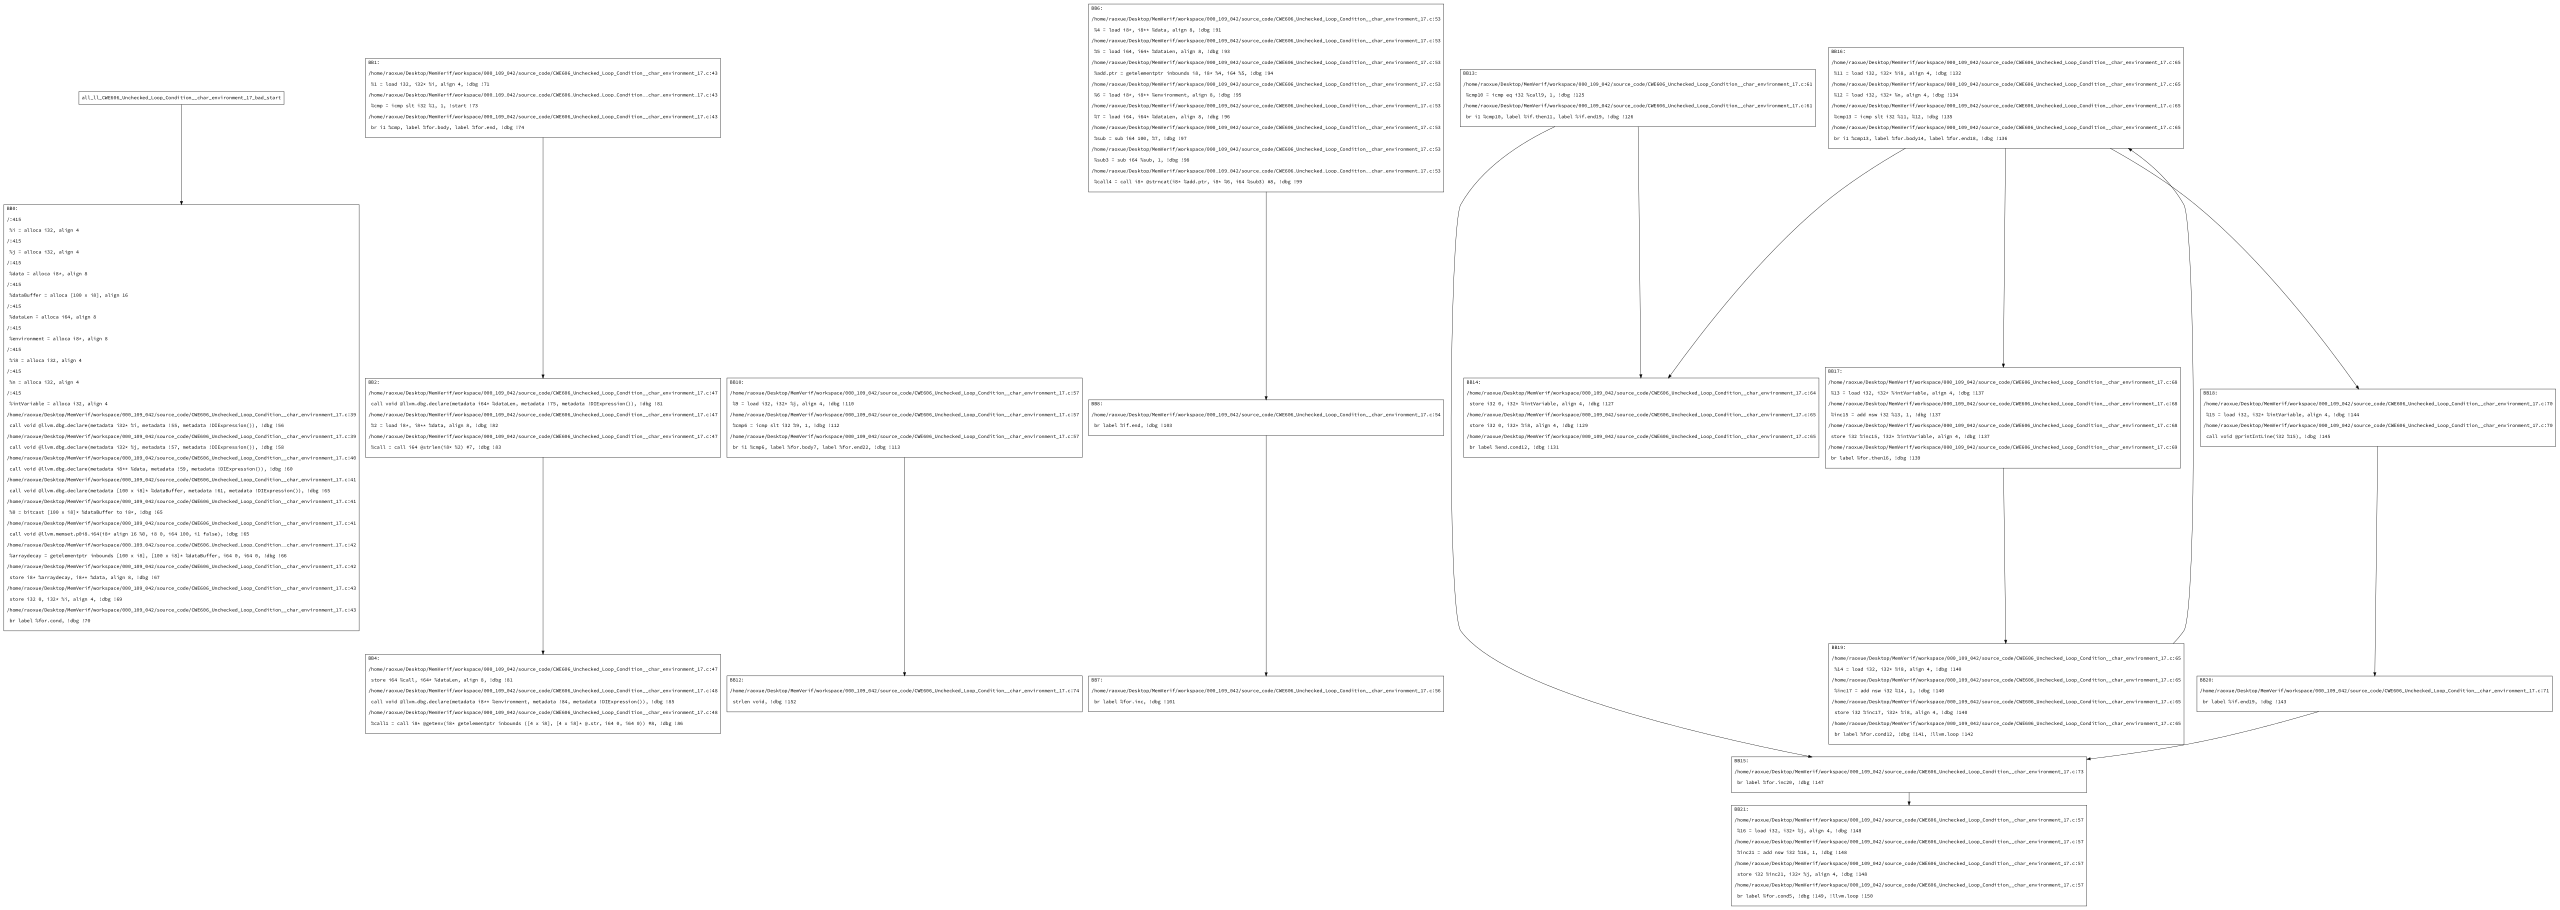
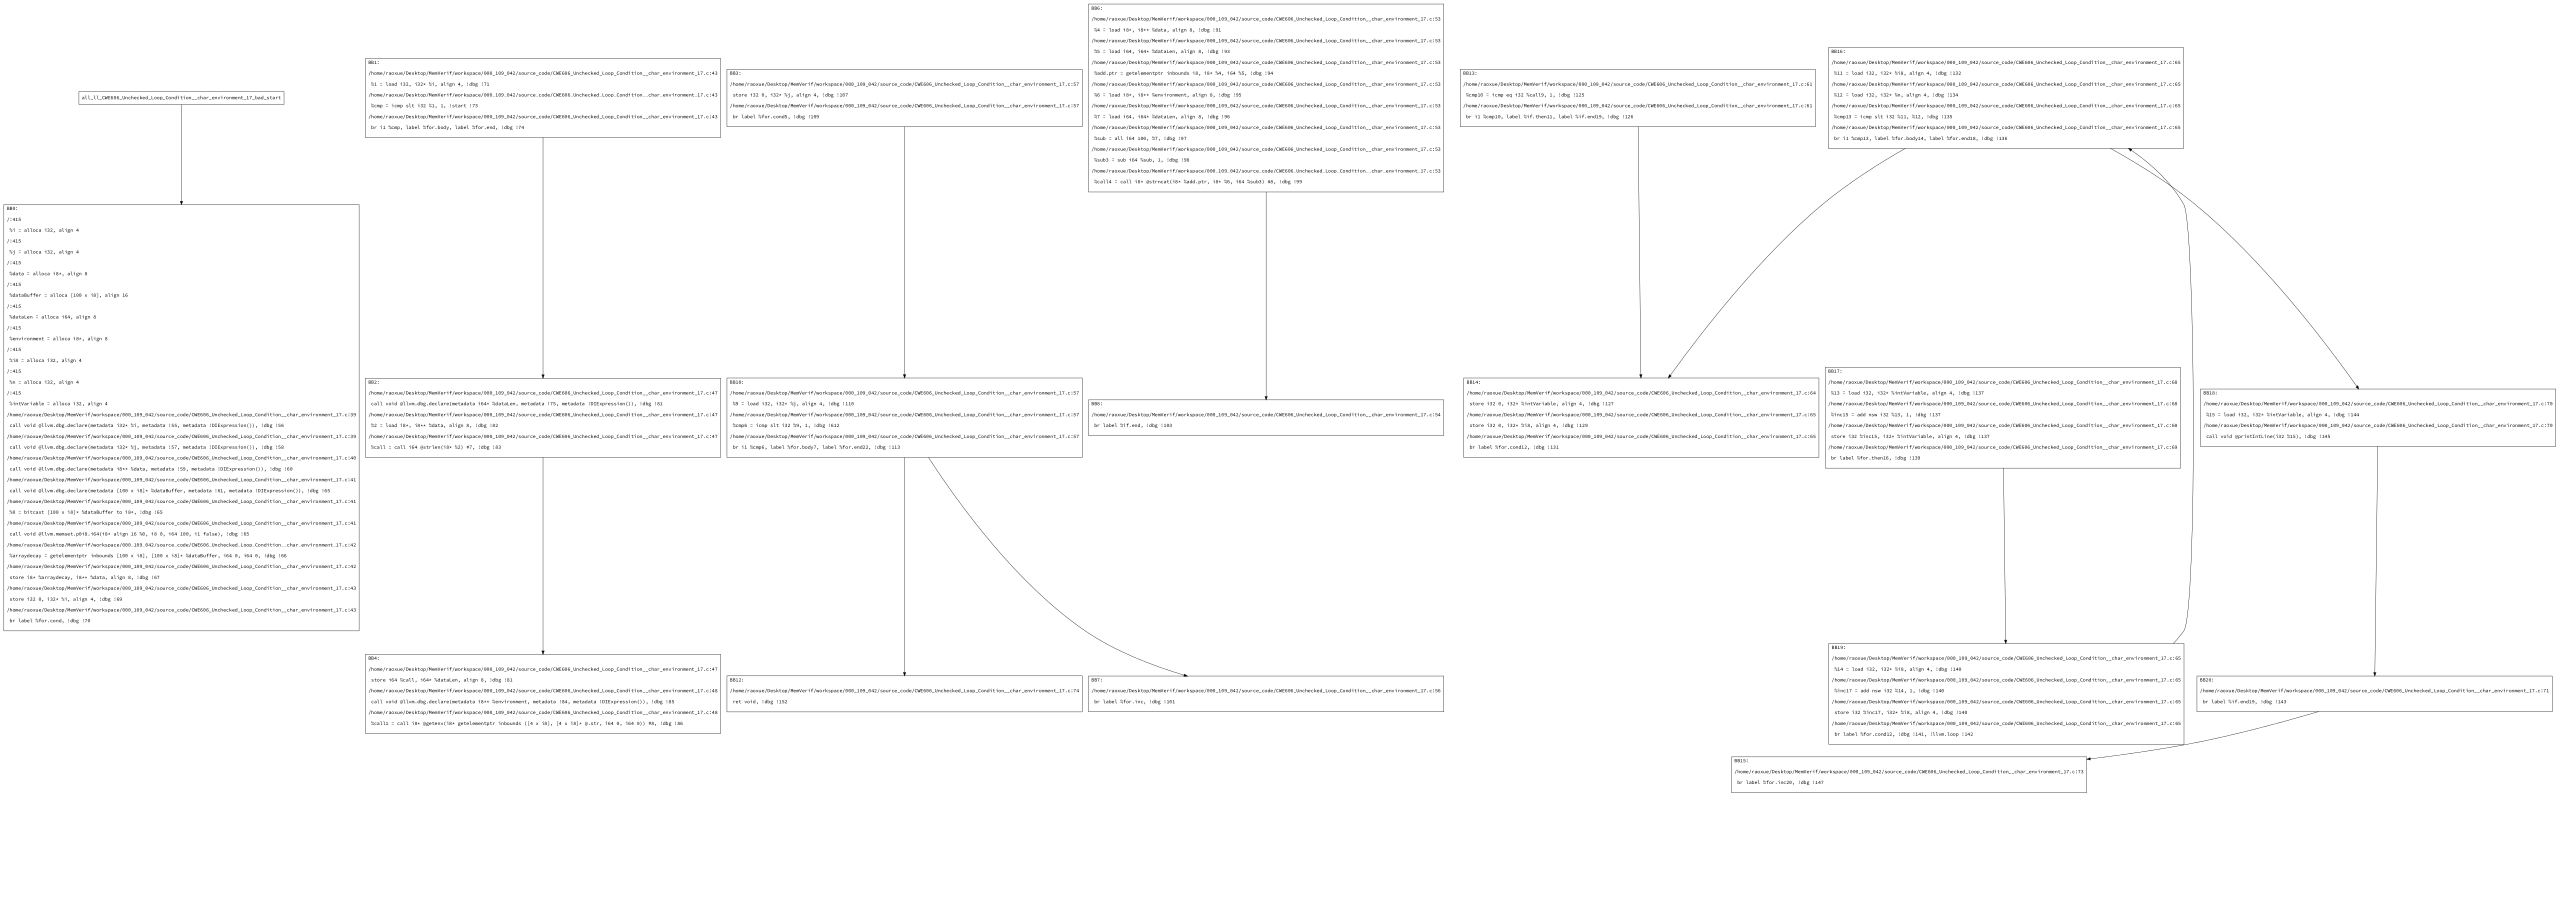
none -> (905, 98)
(1139, 138) -> (1139, 138)
(2004, 256) -> none
(785, 426) -> (785, 426)
(1513, 447) -> (1513, 447)
(1453, 543) -> none
(1266, 554) -> (1036, 591)
(763, 702) -> (759, 702)
(1909, 856) -> none
